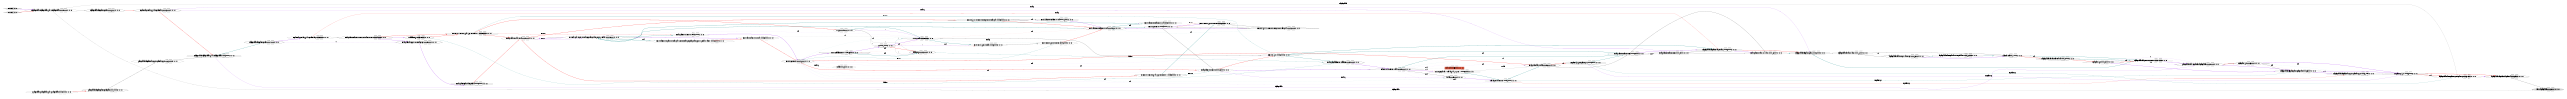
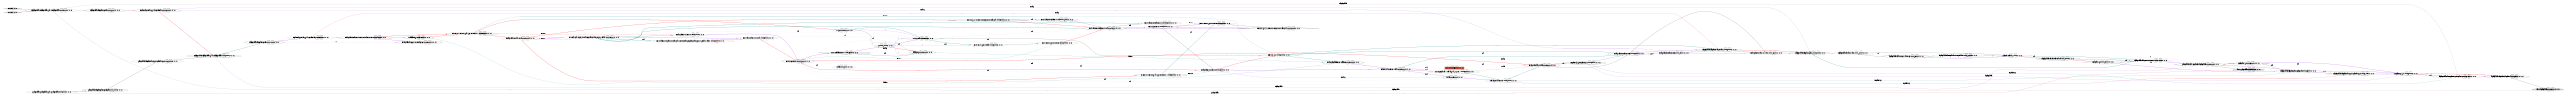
(988, 40) -> (988, 40)
(885, 48) -> (885, 48)
(1503, 59) -> (1503, 59)
(817, 66) -> (817, 66)
none -> (2249, 70)
(1988, 76) -> (1988, 76)
(1444, 82) -> none
(472, 84) -> none
